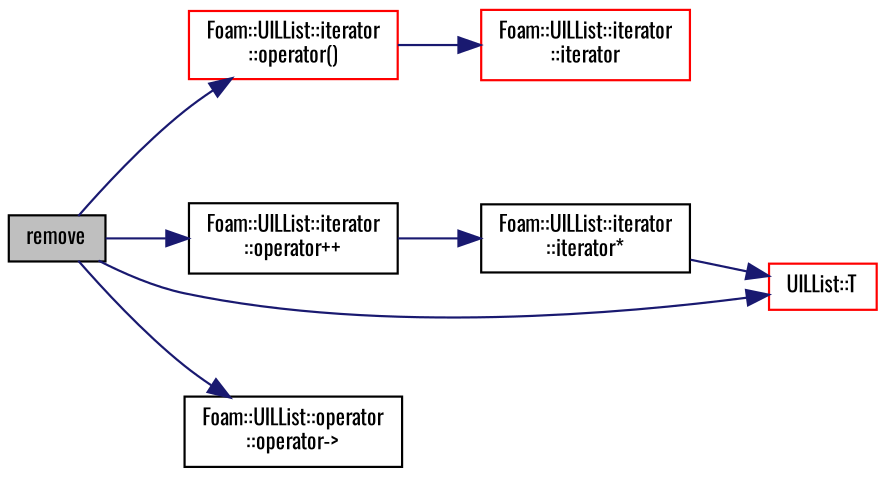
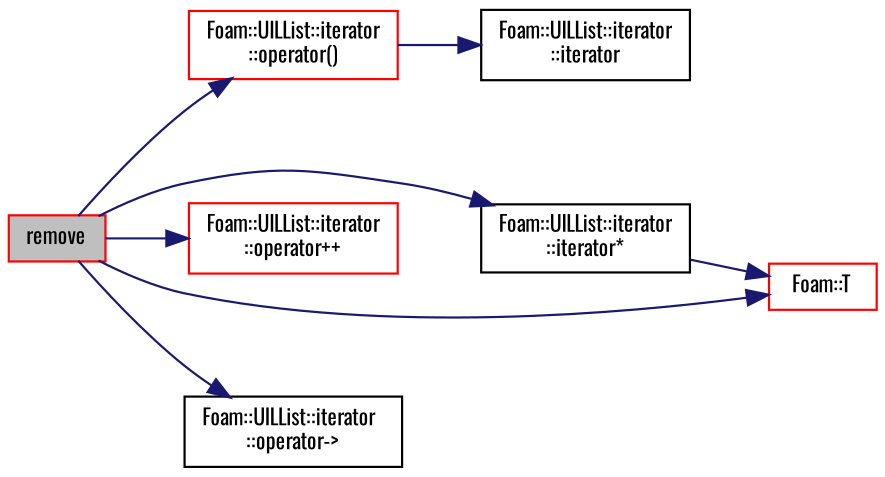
(586, 45) -> (586, 45)
(57, 238) -> (57, 238)
(293, 238) -> (293, 238)
(428, 238) -> (283, 171)
(823, 287) -> (823, 287)
(293, 432) -> (293, 432)
